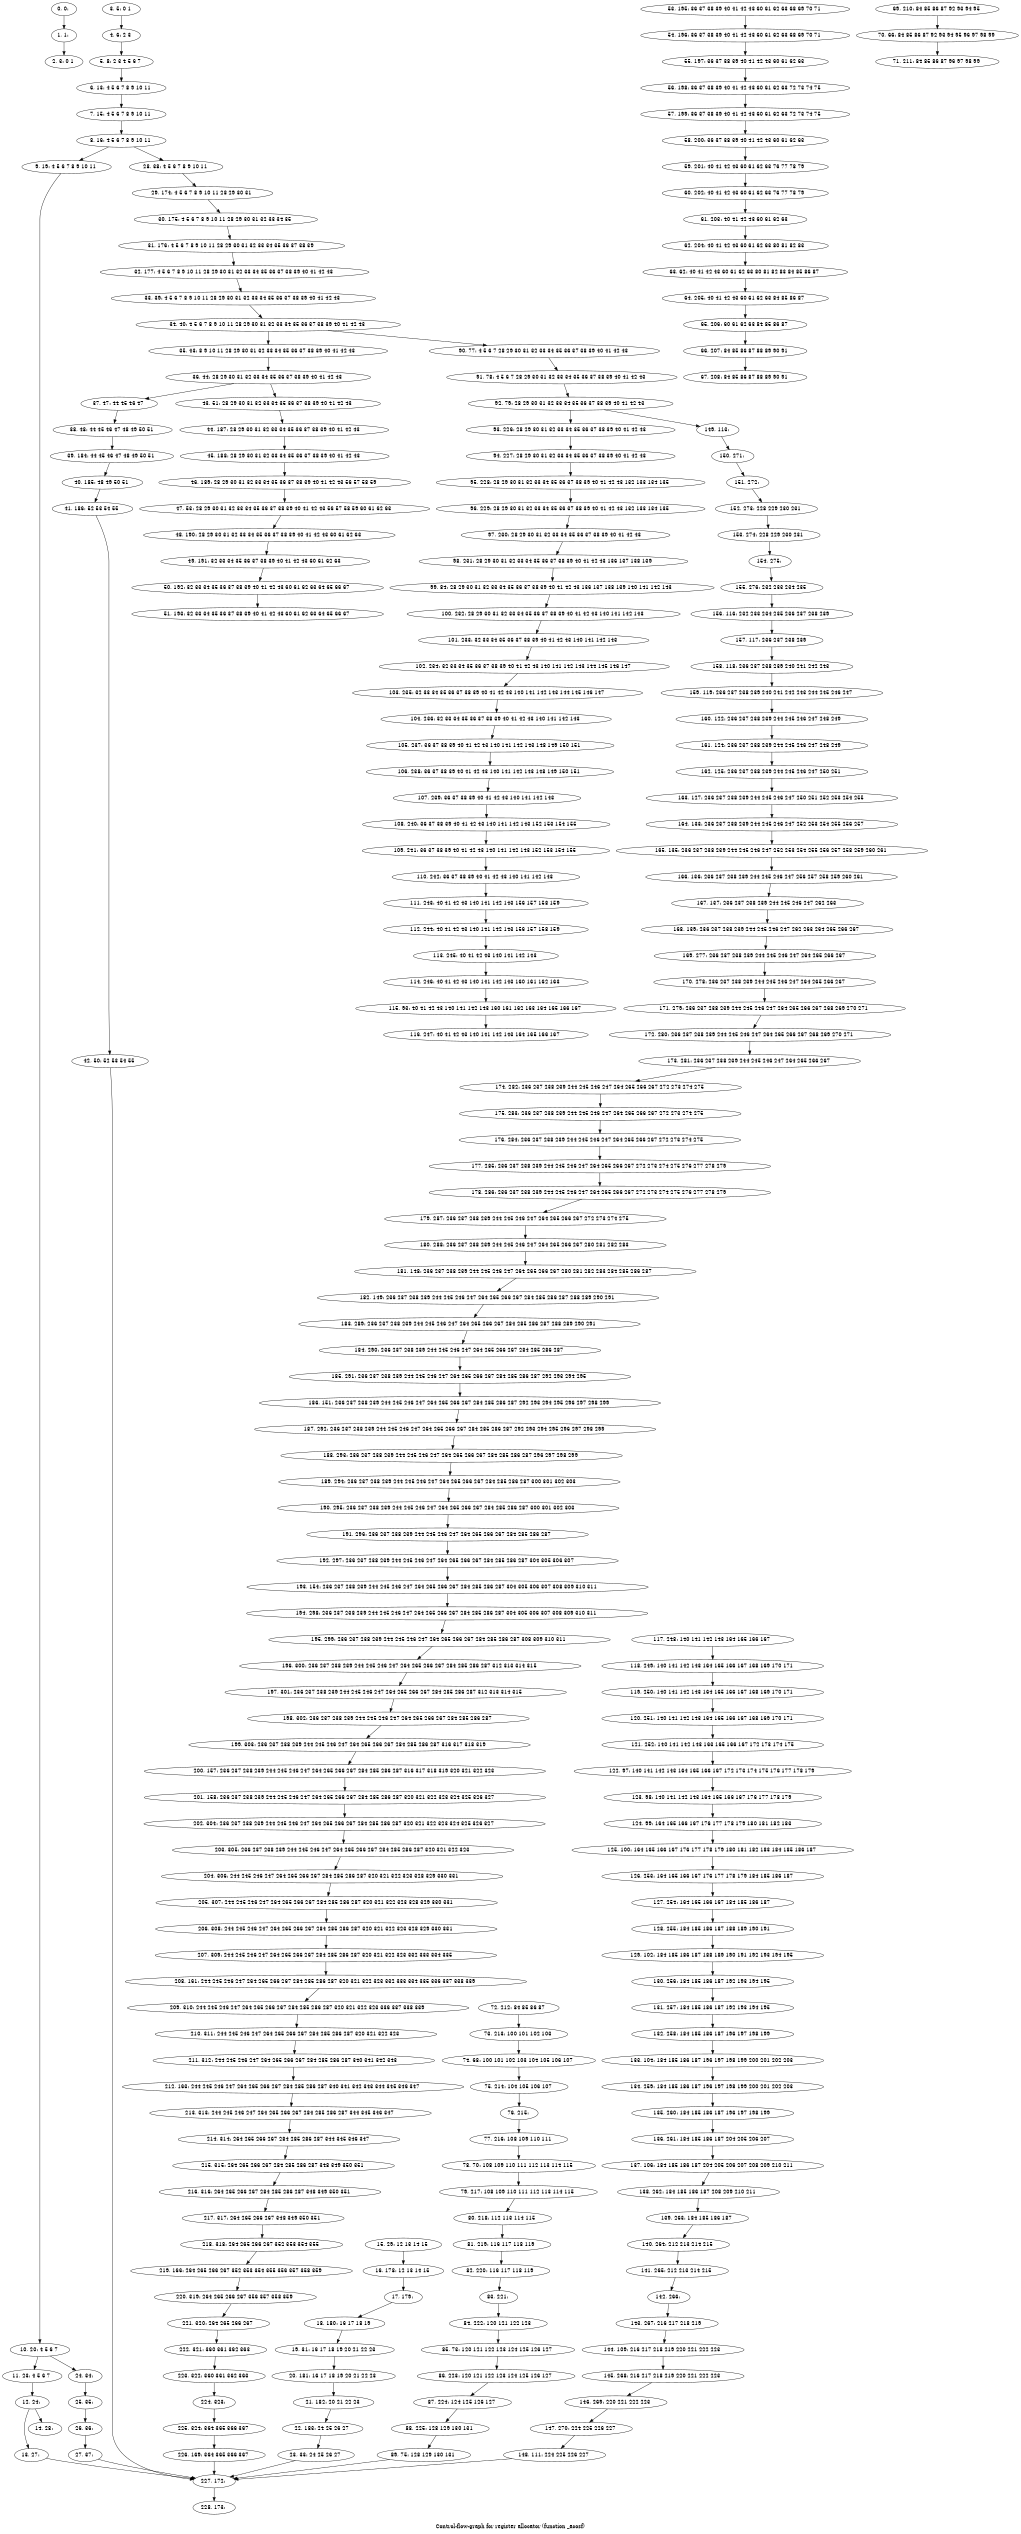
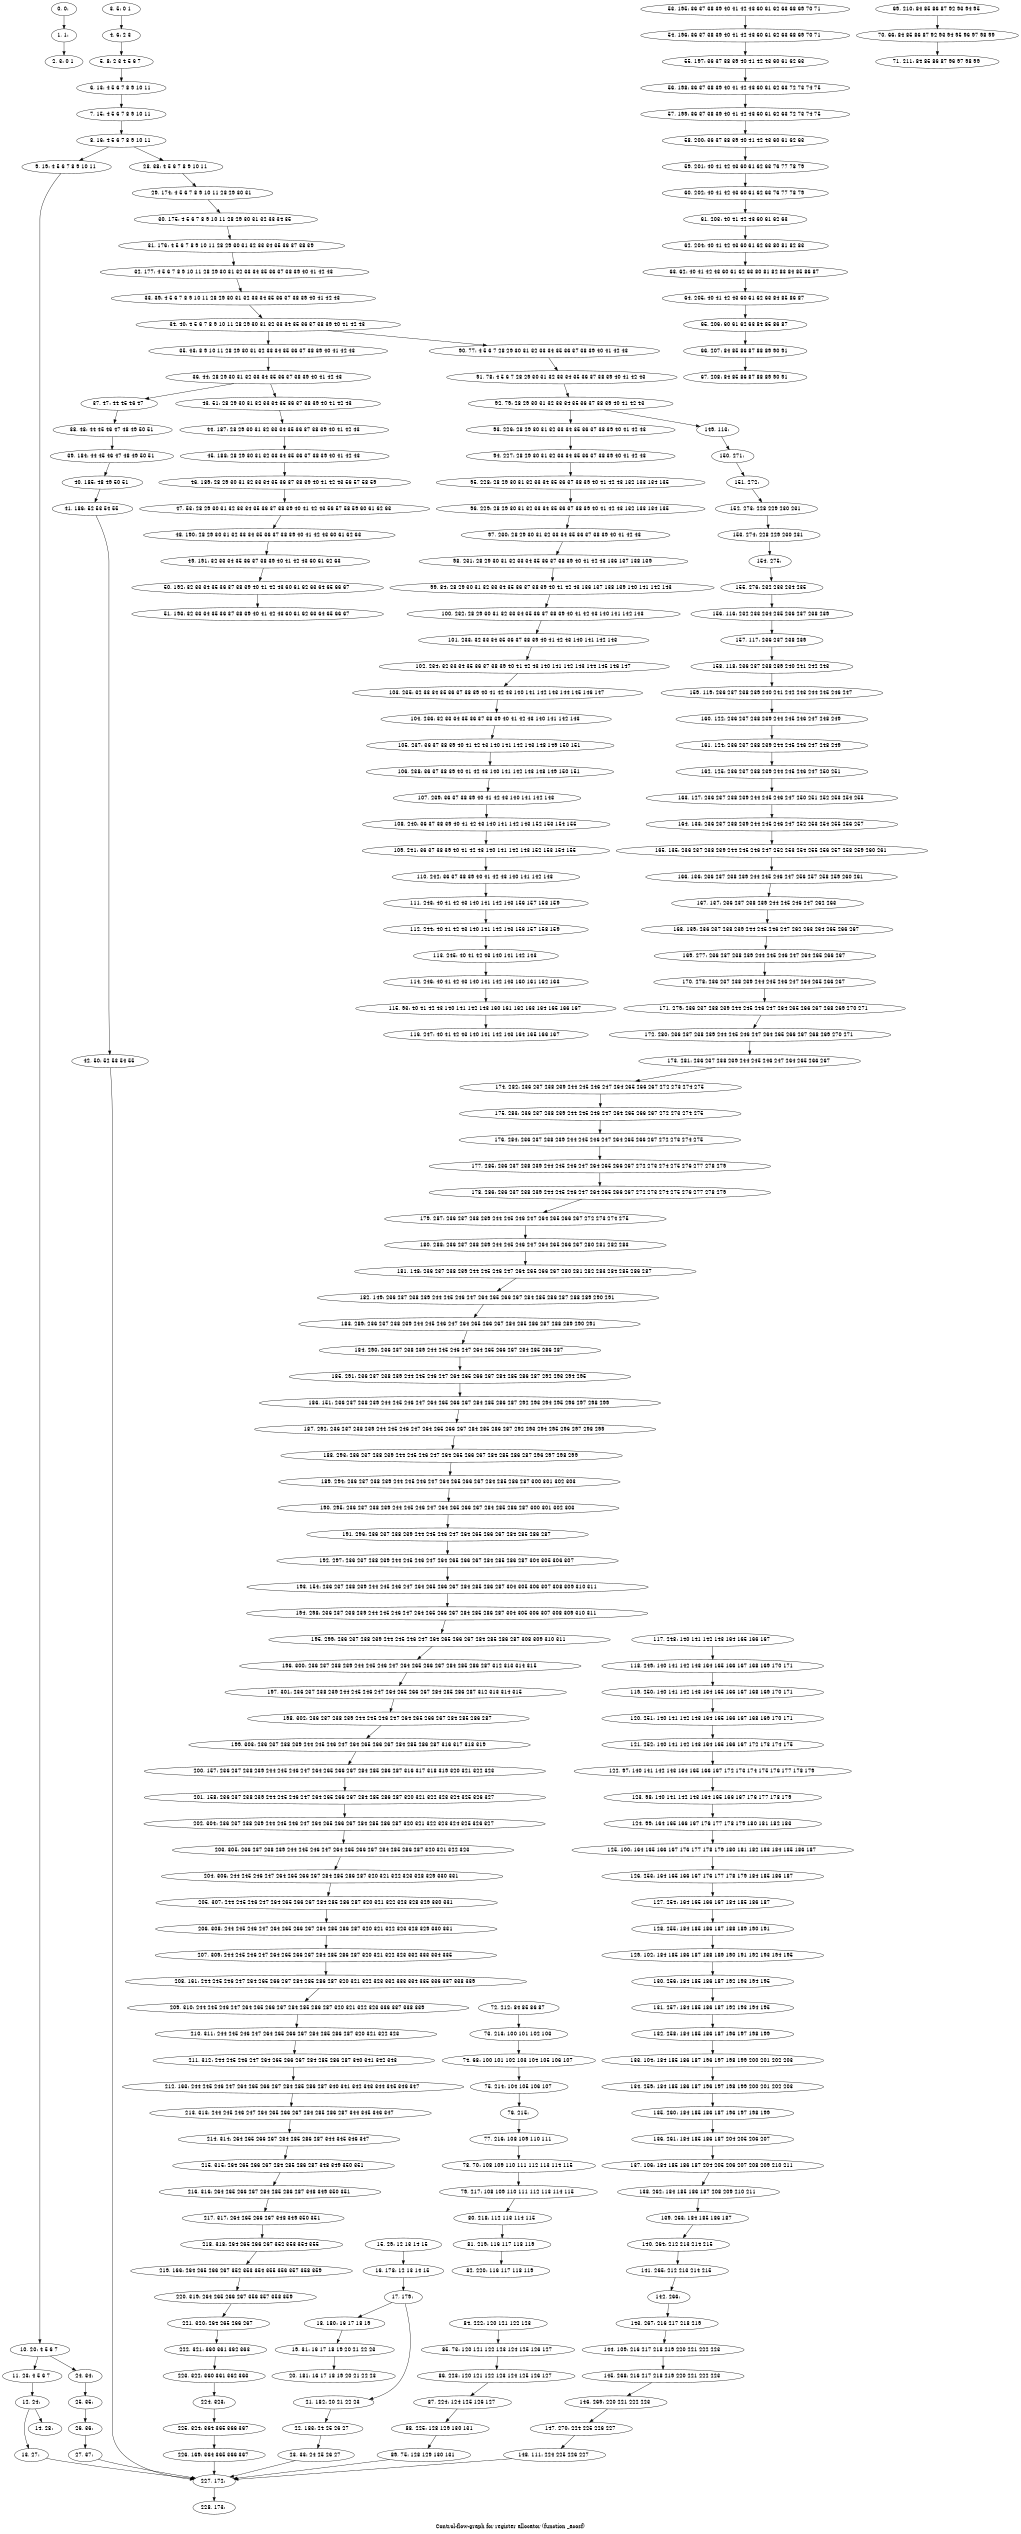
(713, 1745) -> (713, 1745)
(499, 2297) -> none
(334, 2387) -> (409, 2359)
